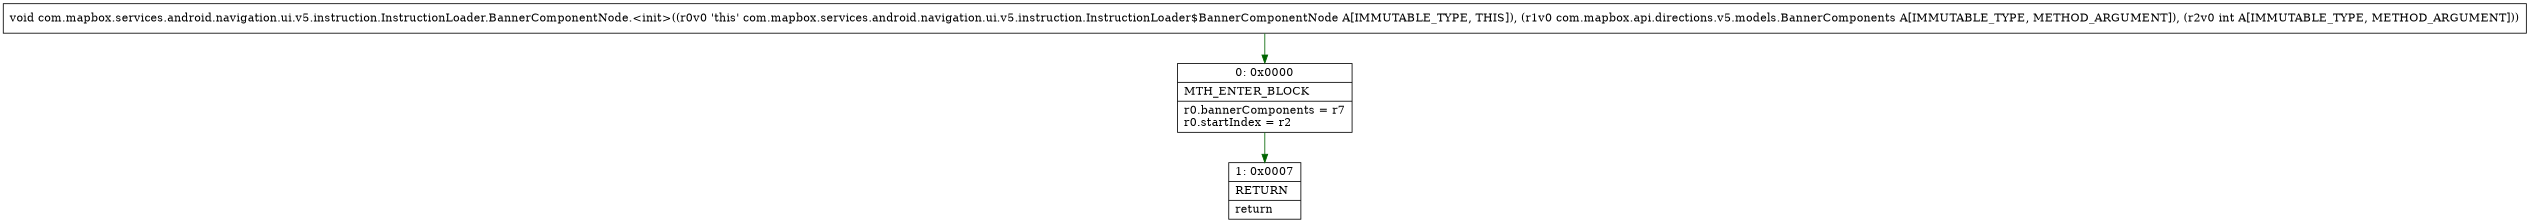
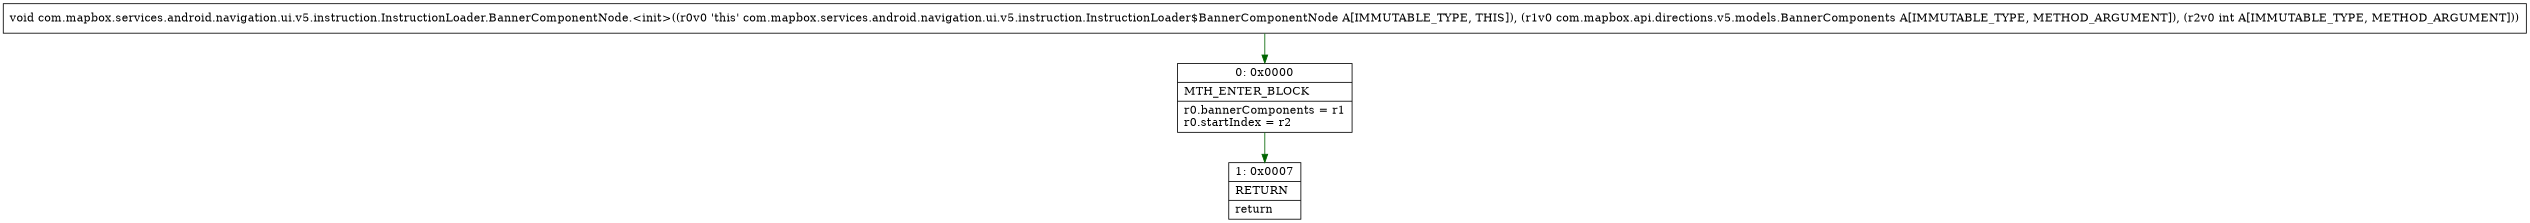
(1265, 110) -> (1265, 110)
